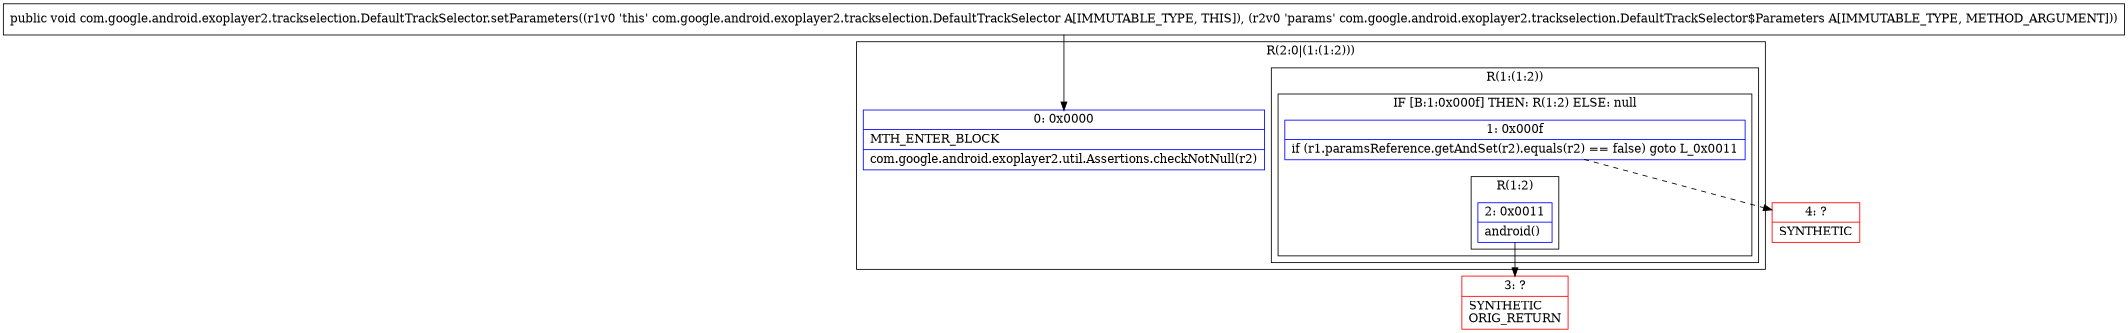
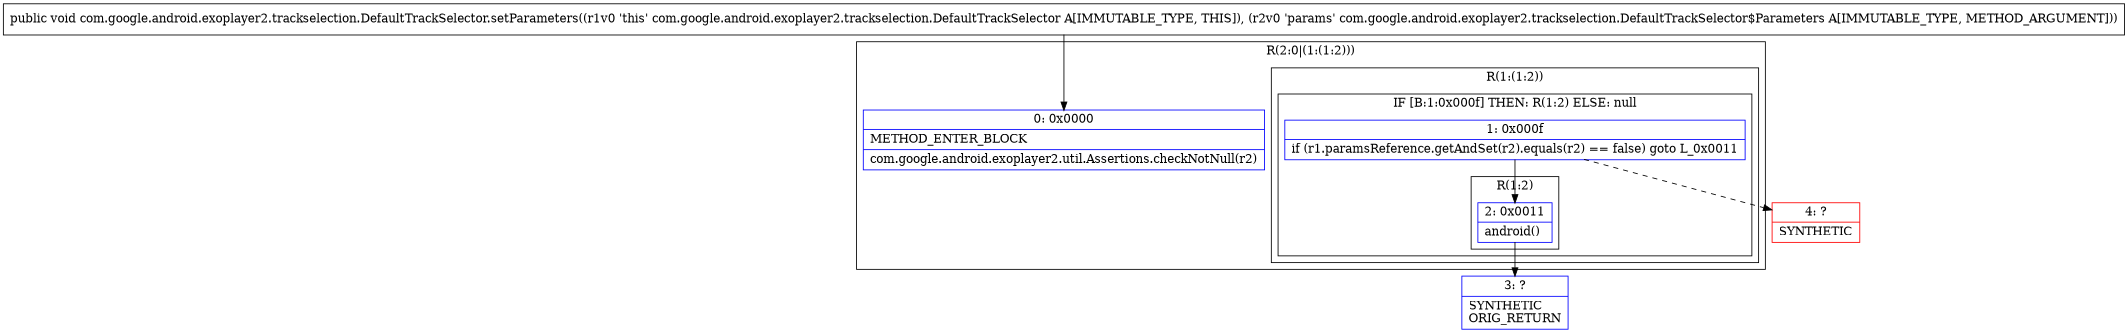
(935, 139) -> (949, 139)
none -> (1515, 182)
(1515, 303) -> (1515, 303)
